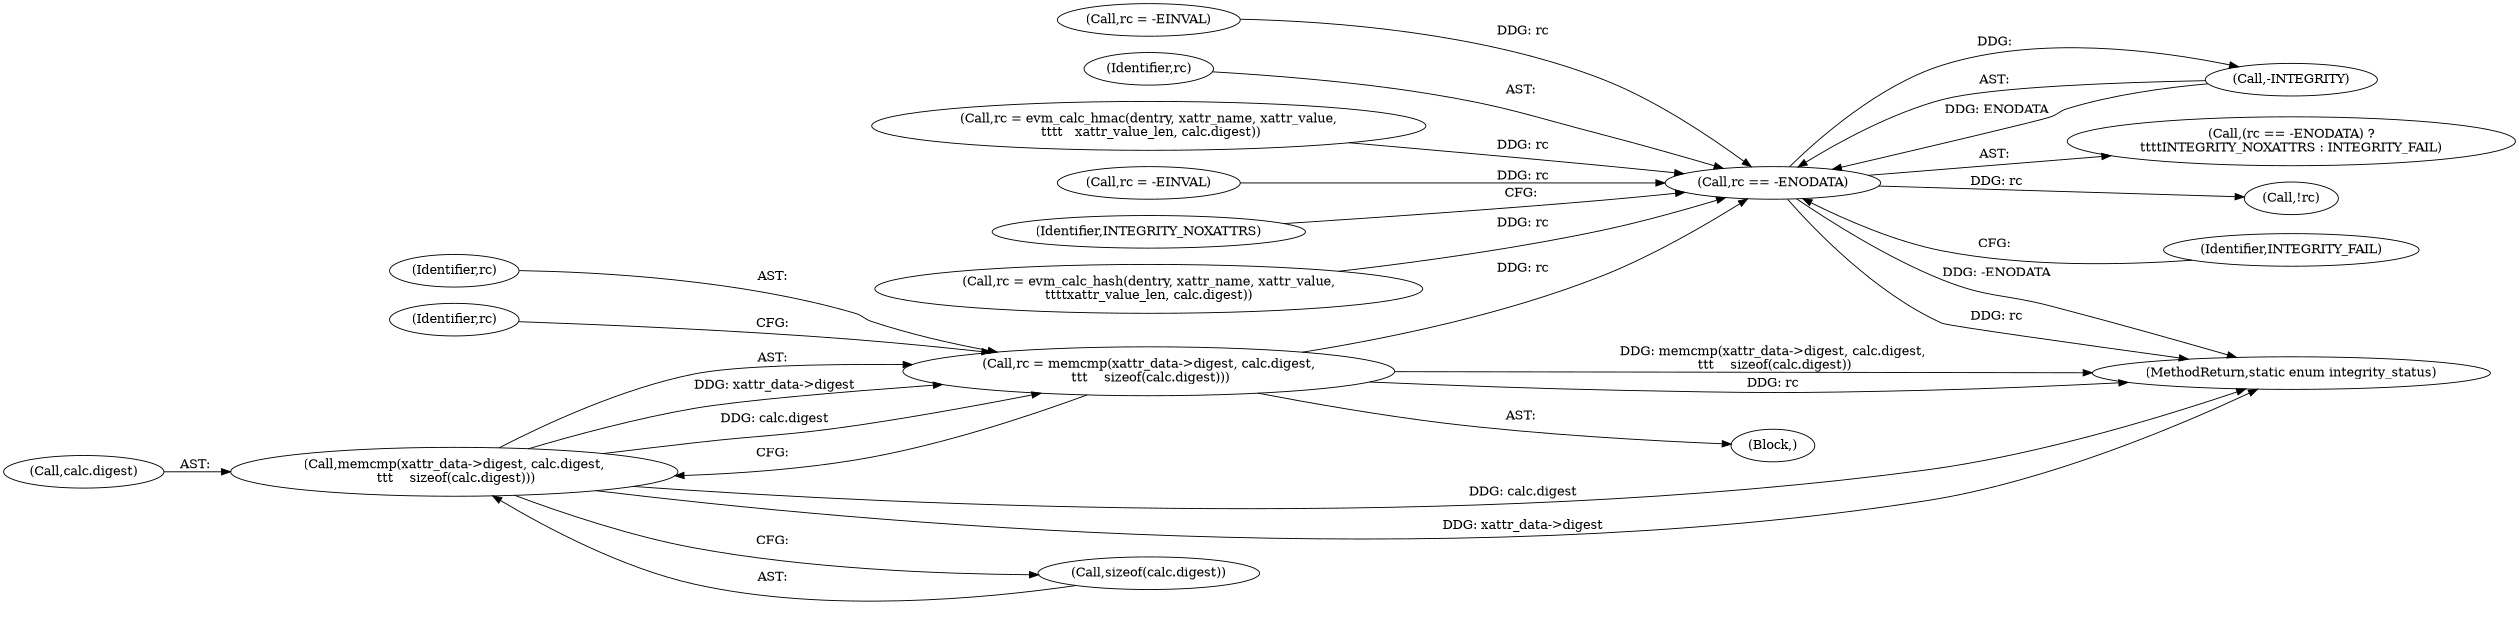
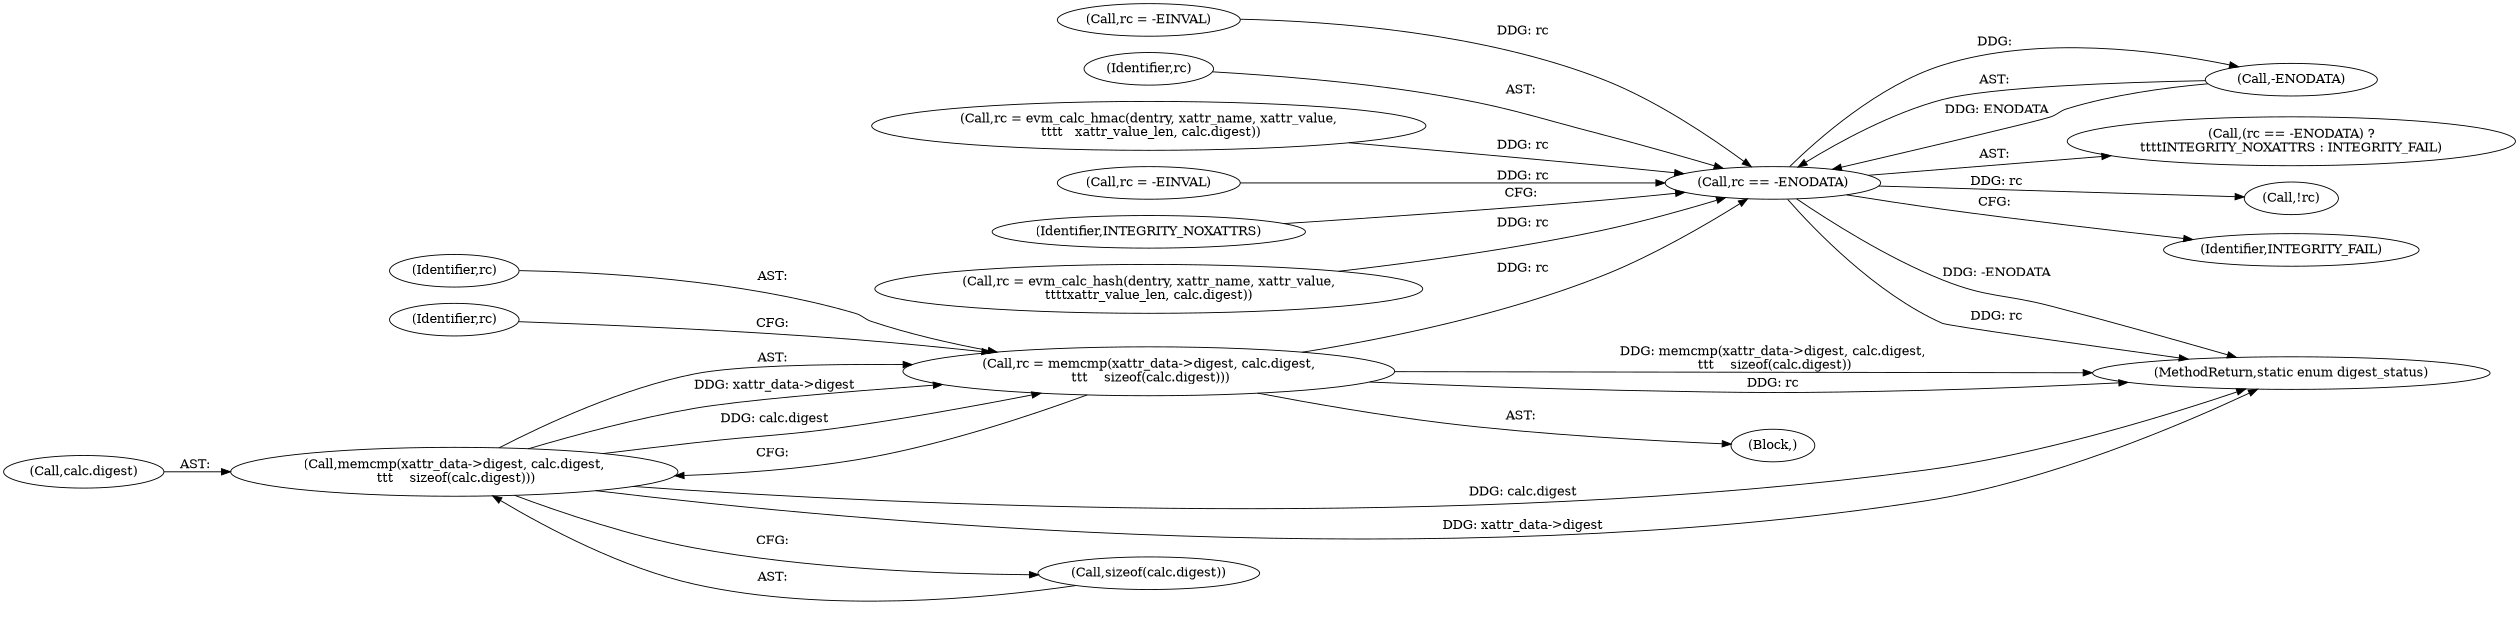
(2291, 80) -> (2291, 80)
(1997, 259) -> (2015, 219)
(2291, 373) -> (2291, 373)
